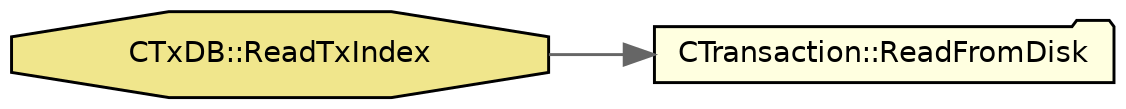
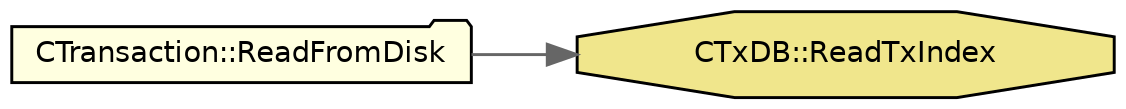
(586, 55) -> (509, 55)
